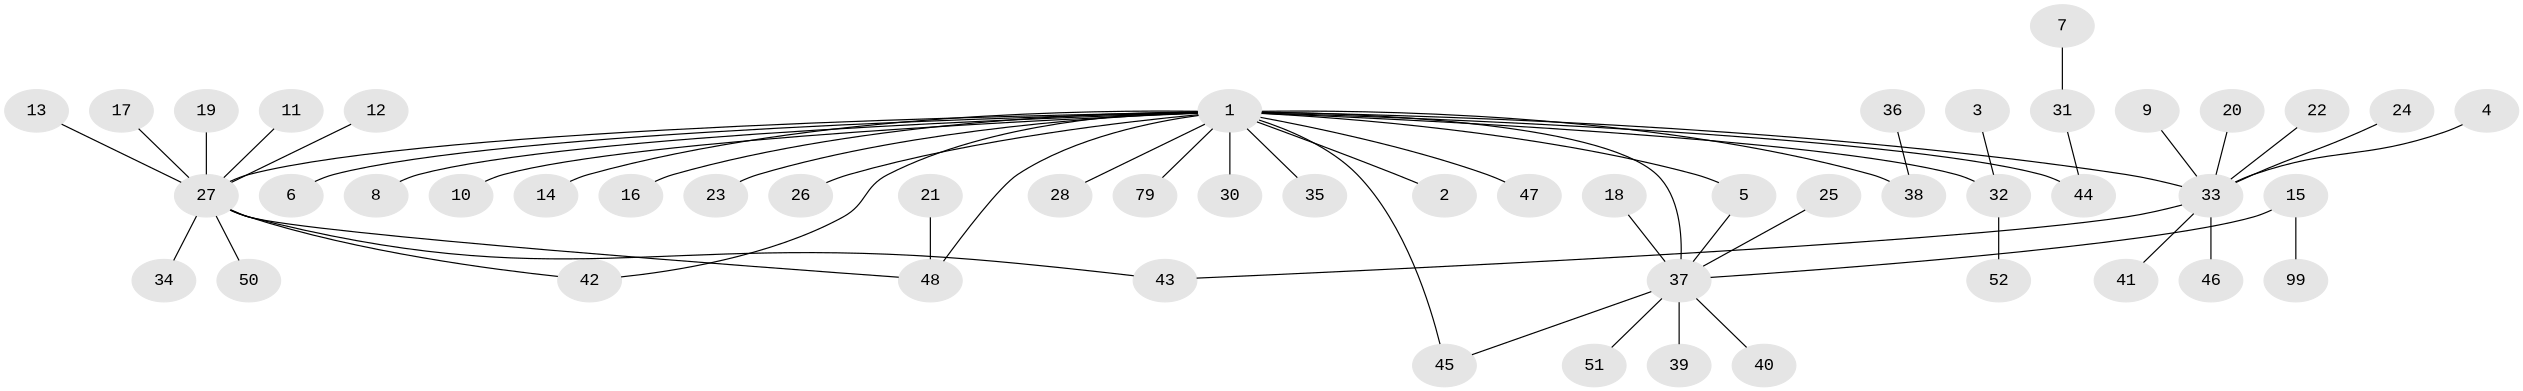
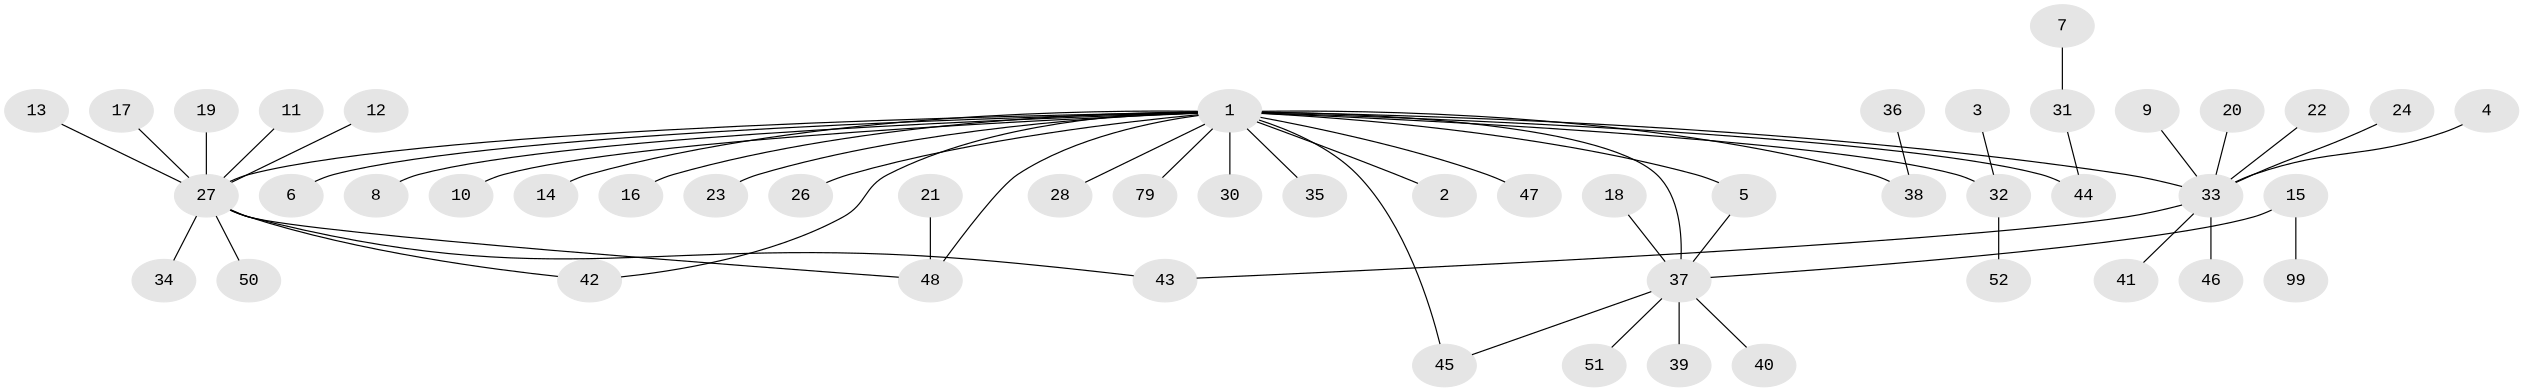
(1829, 196) -> none
